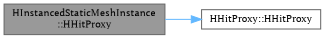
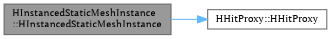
(84, 19) -> (88, 19)
